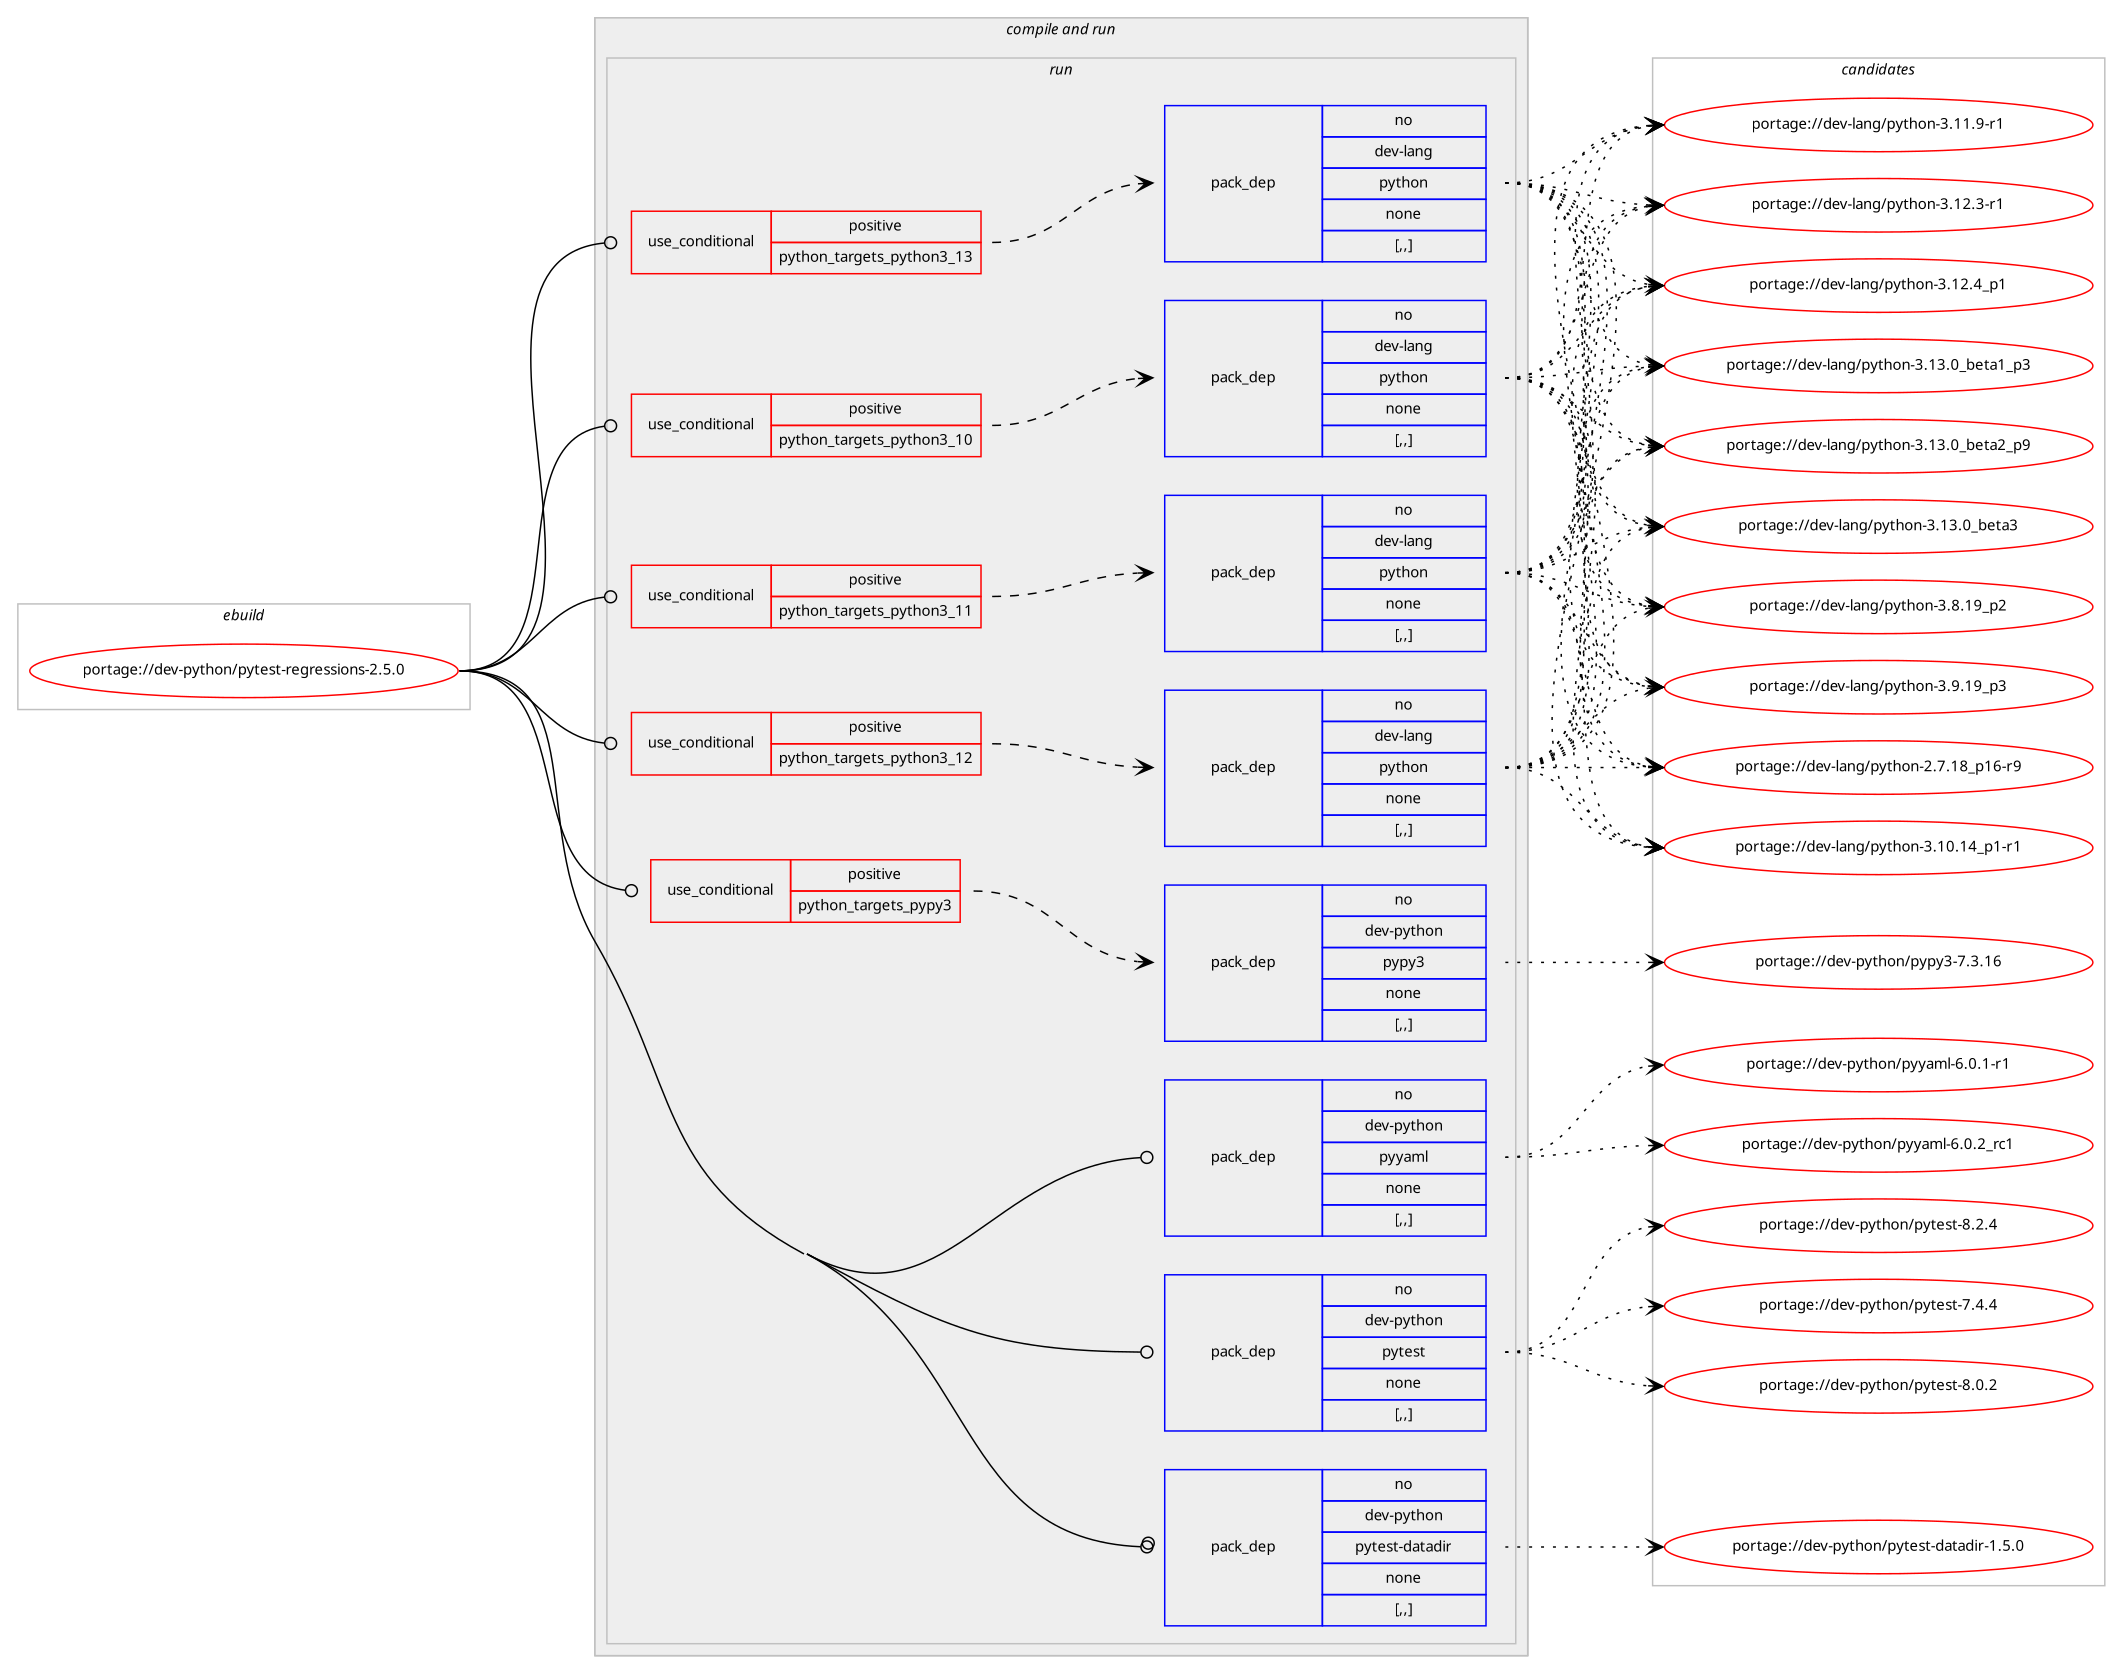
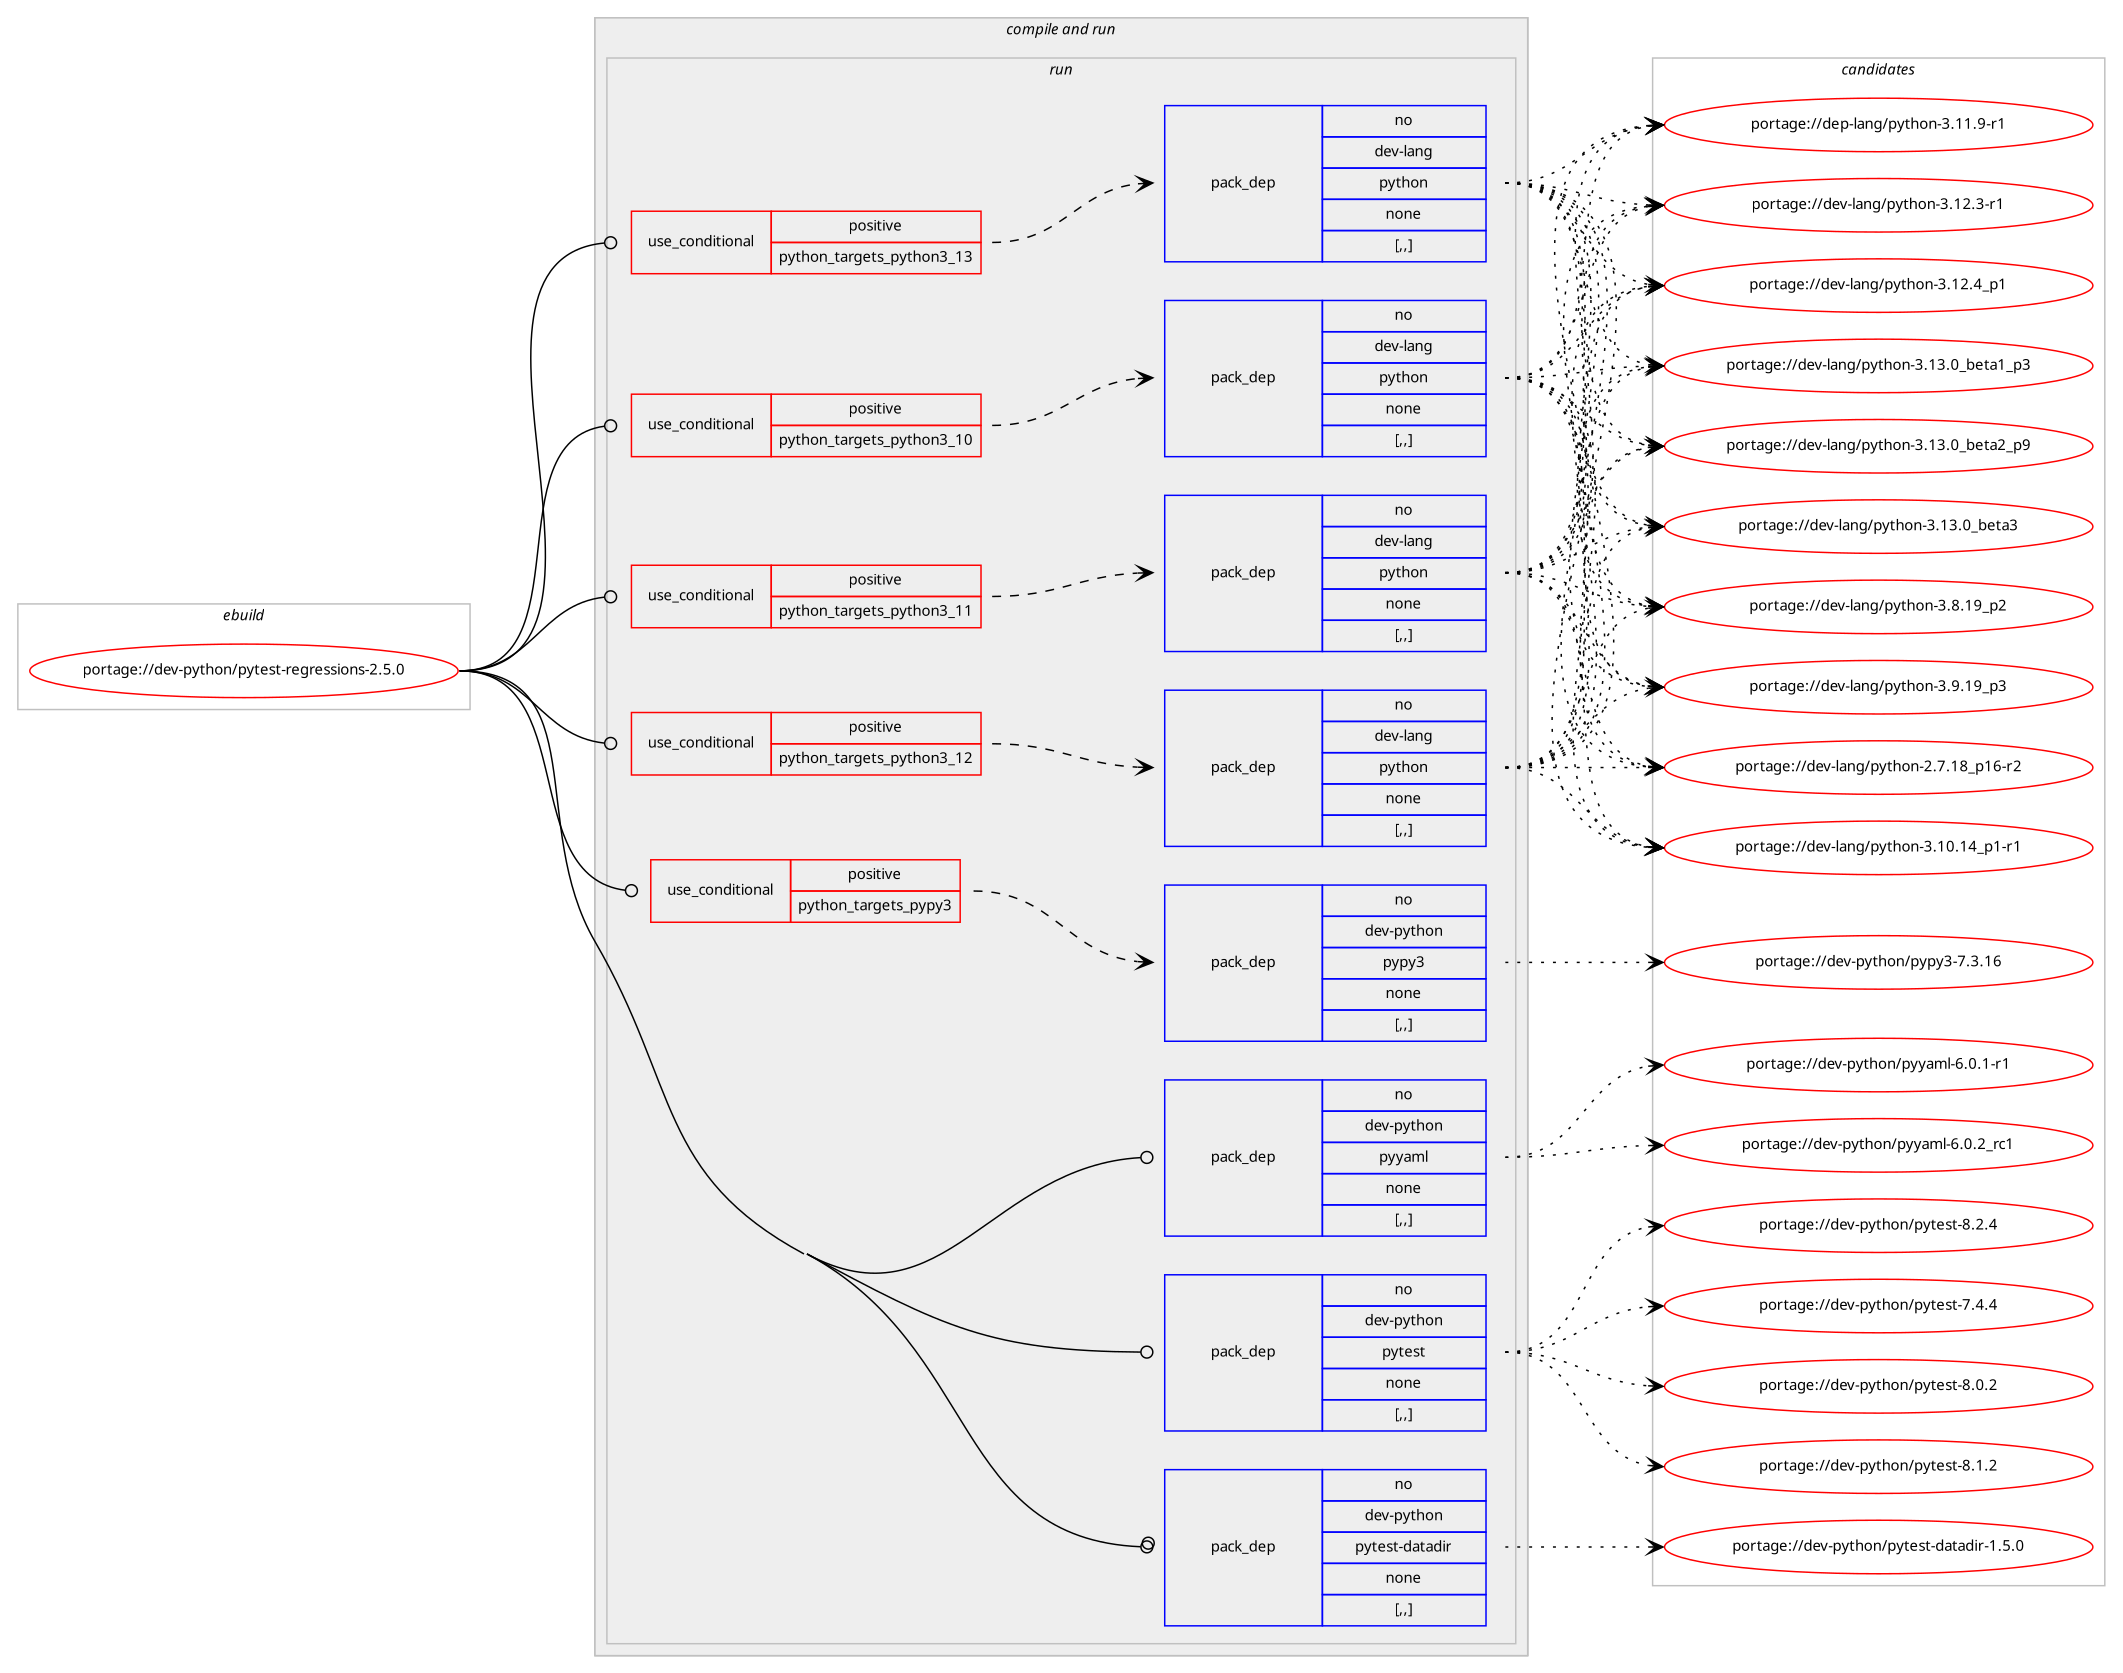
(1879, 125) -> (1879, 125)
(1879, 768) -> (1879, 768)
none -> (1879, 1467)
